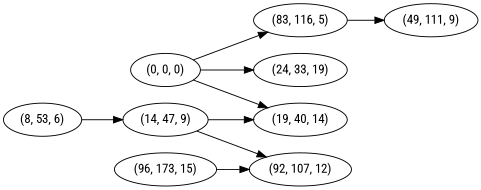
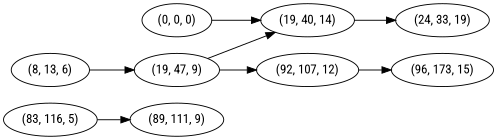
(431, 20) -> (177, 120)
(226, 48) -> none
(222, 70) -> (370, 20)
(43, 120) -> (50, 70)
(166, 120) -> (177, 70)
(228, 169) -> (370, 70)
